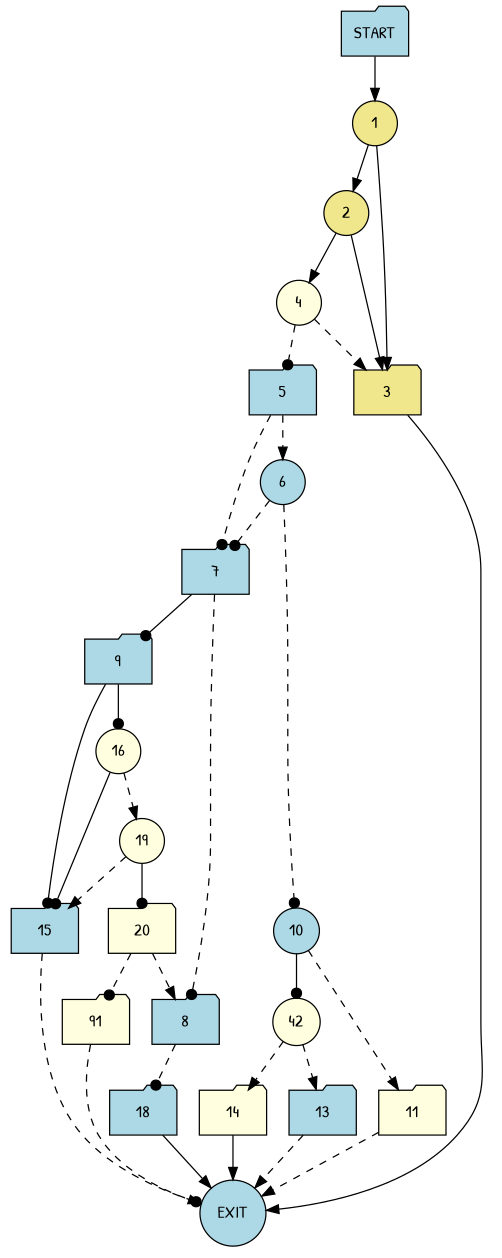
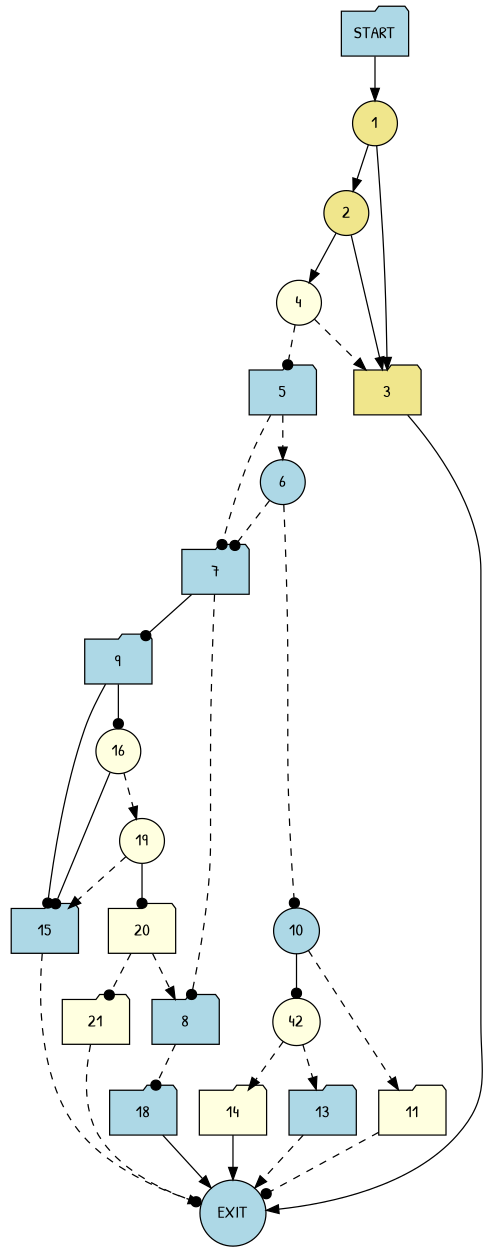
(96, 1022) -> (96, 1022)
(325, 1162) -> (325, 1162)
